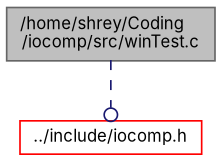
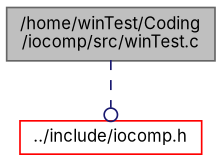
(111, 34) -> (111, 34)
